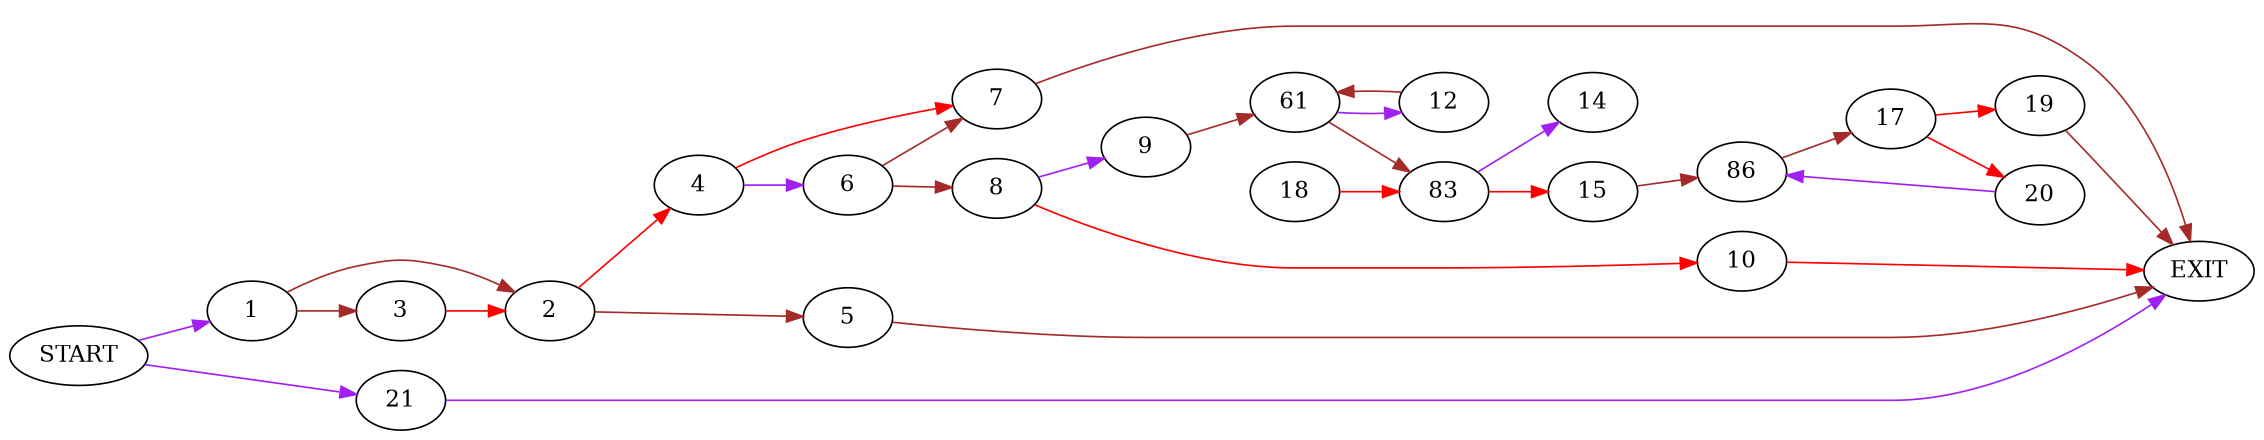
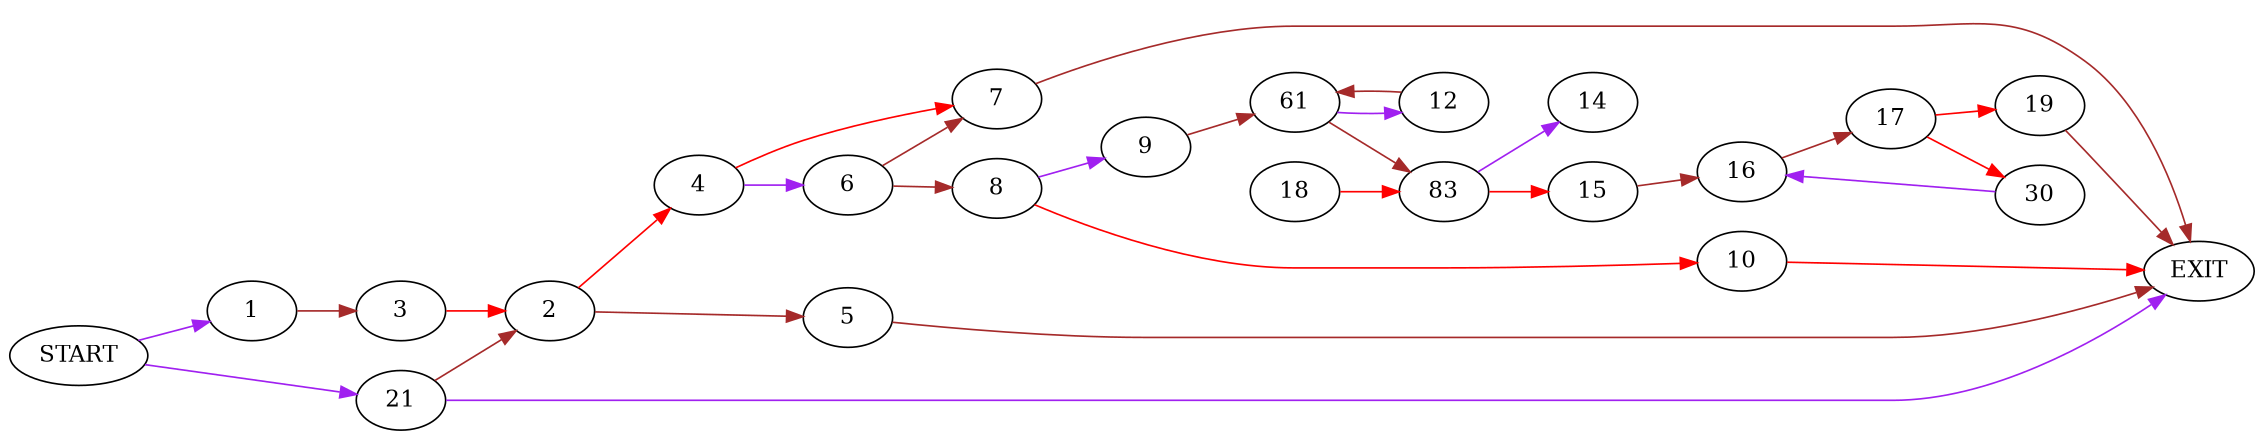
(1742, 172) -> (1742, 172)
(2040, 195) -> (2040, 195)
(393, 260) -> (468, 360)
